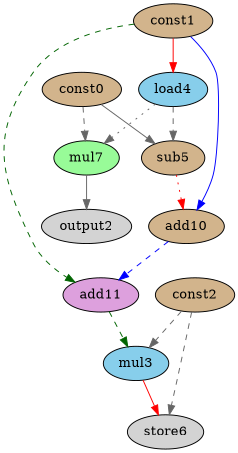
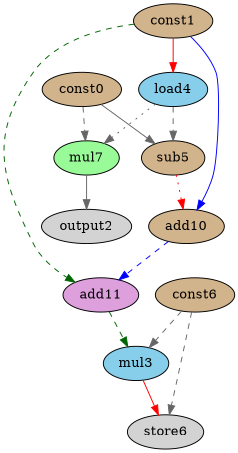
(195, 295) -> (195, 295)
